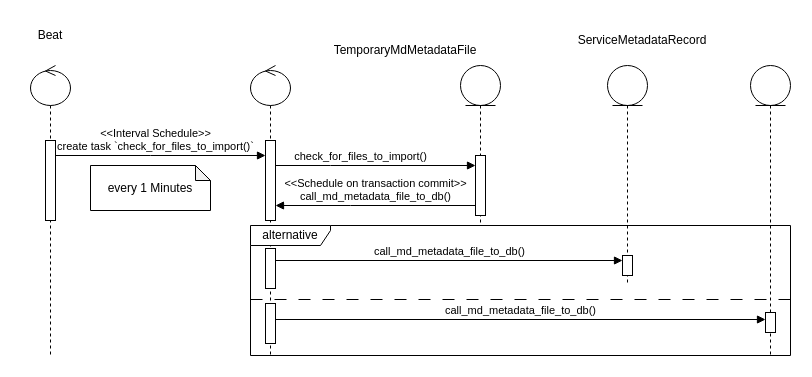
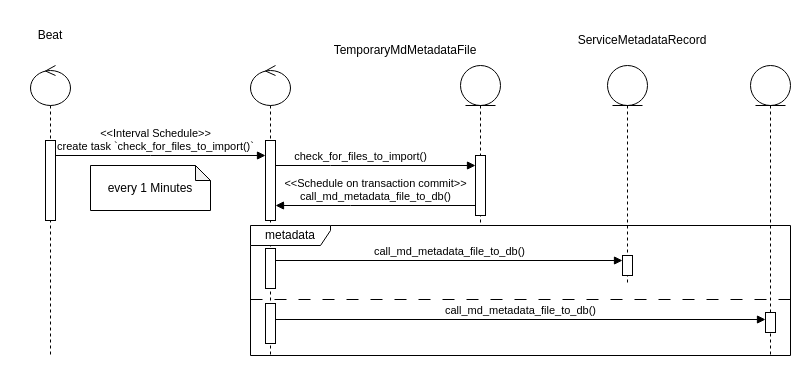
(291, 236) -> (291, 236)
